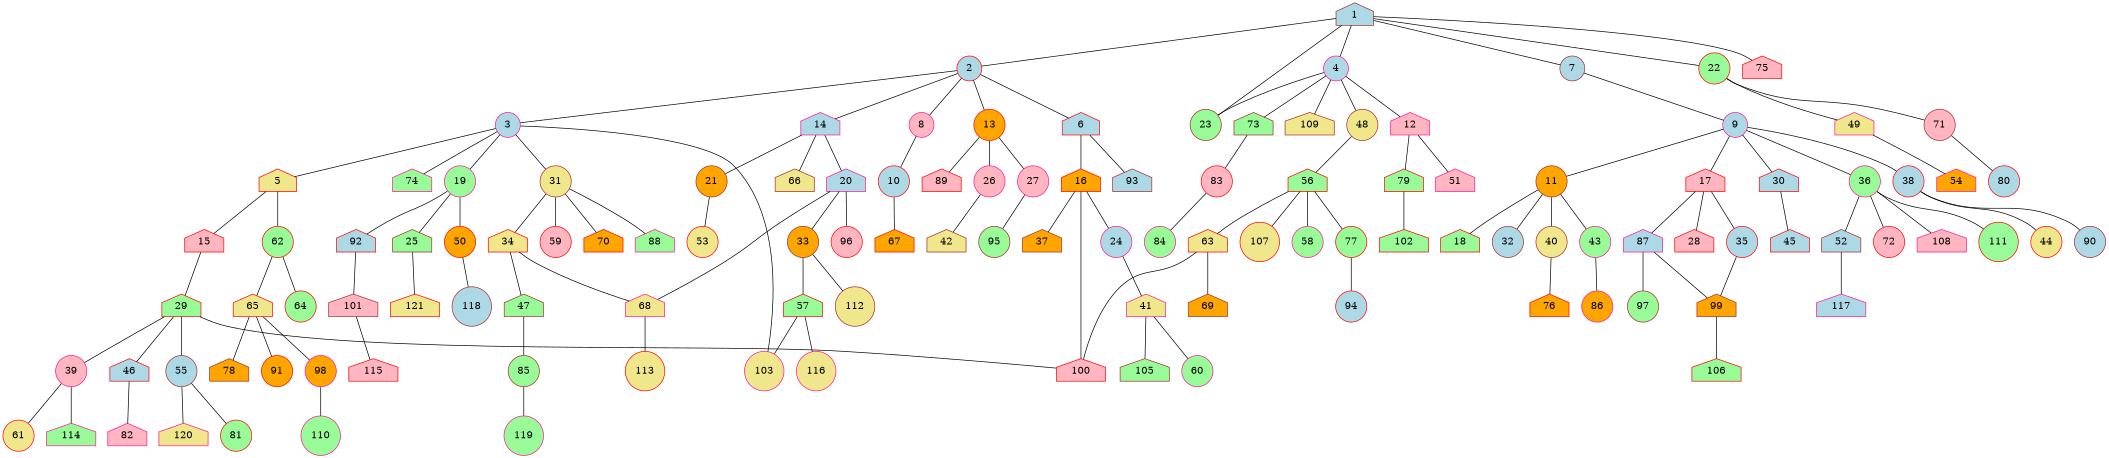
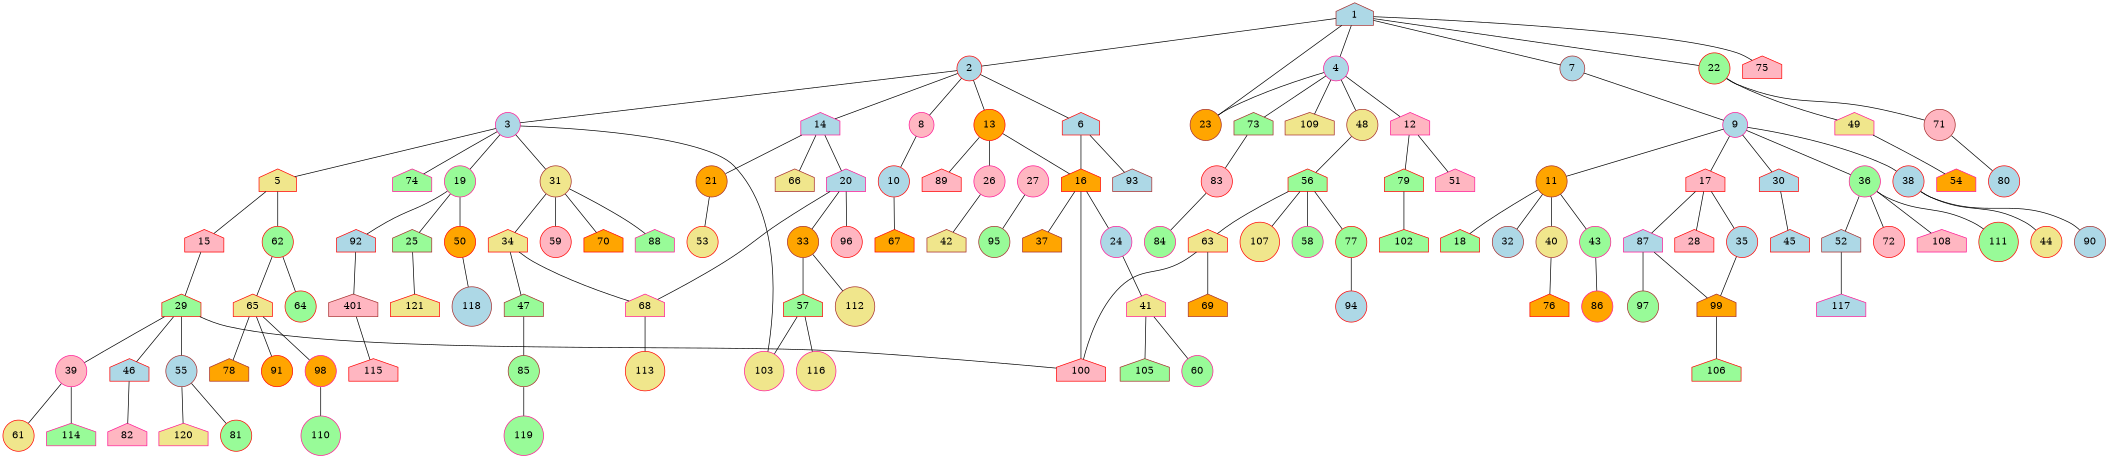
(1206, 125) -> (1206, 125)
(1011, 153) -> (1036, 154)
(353, 307) -> (353, 307)
